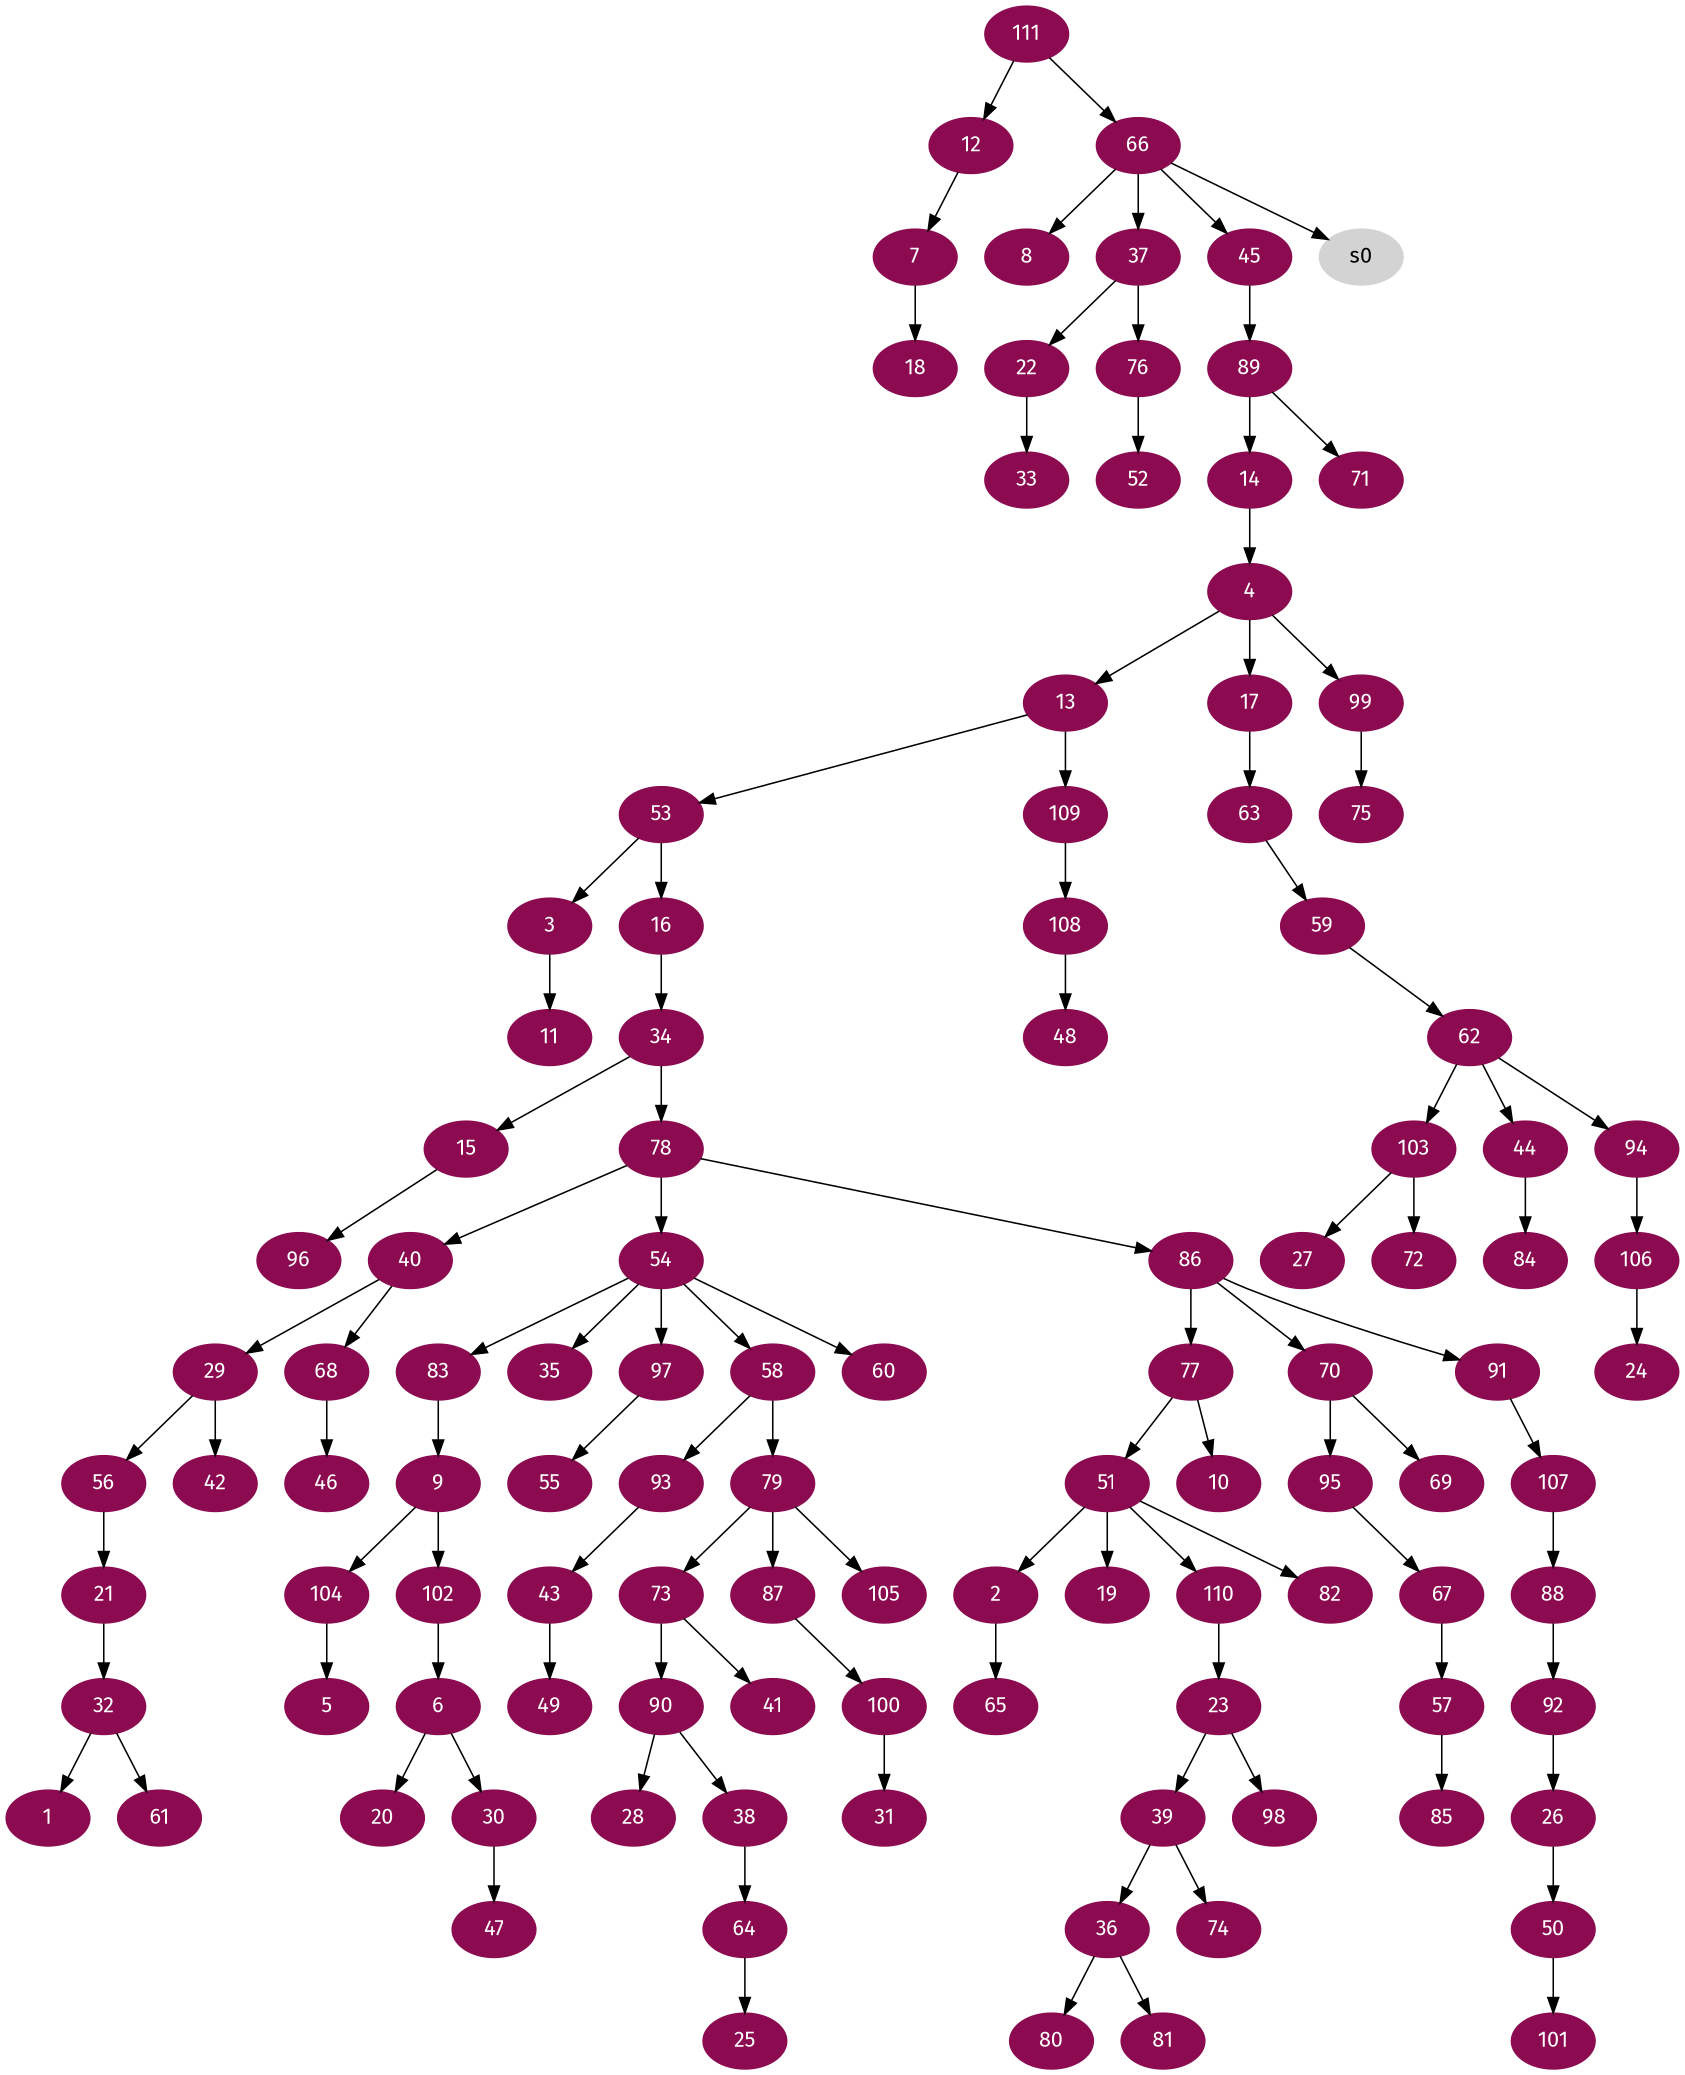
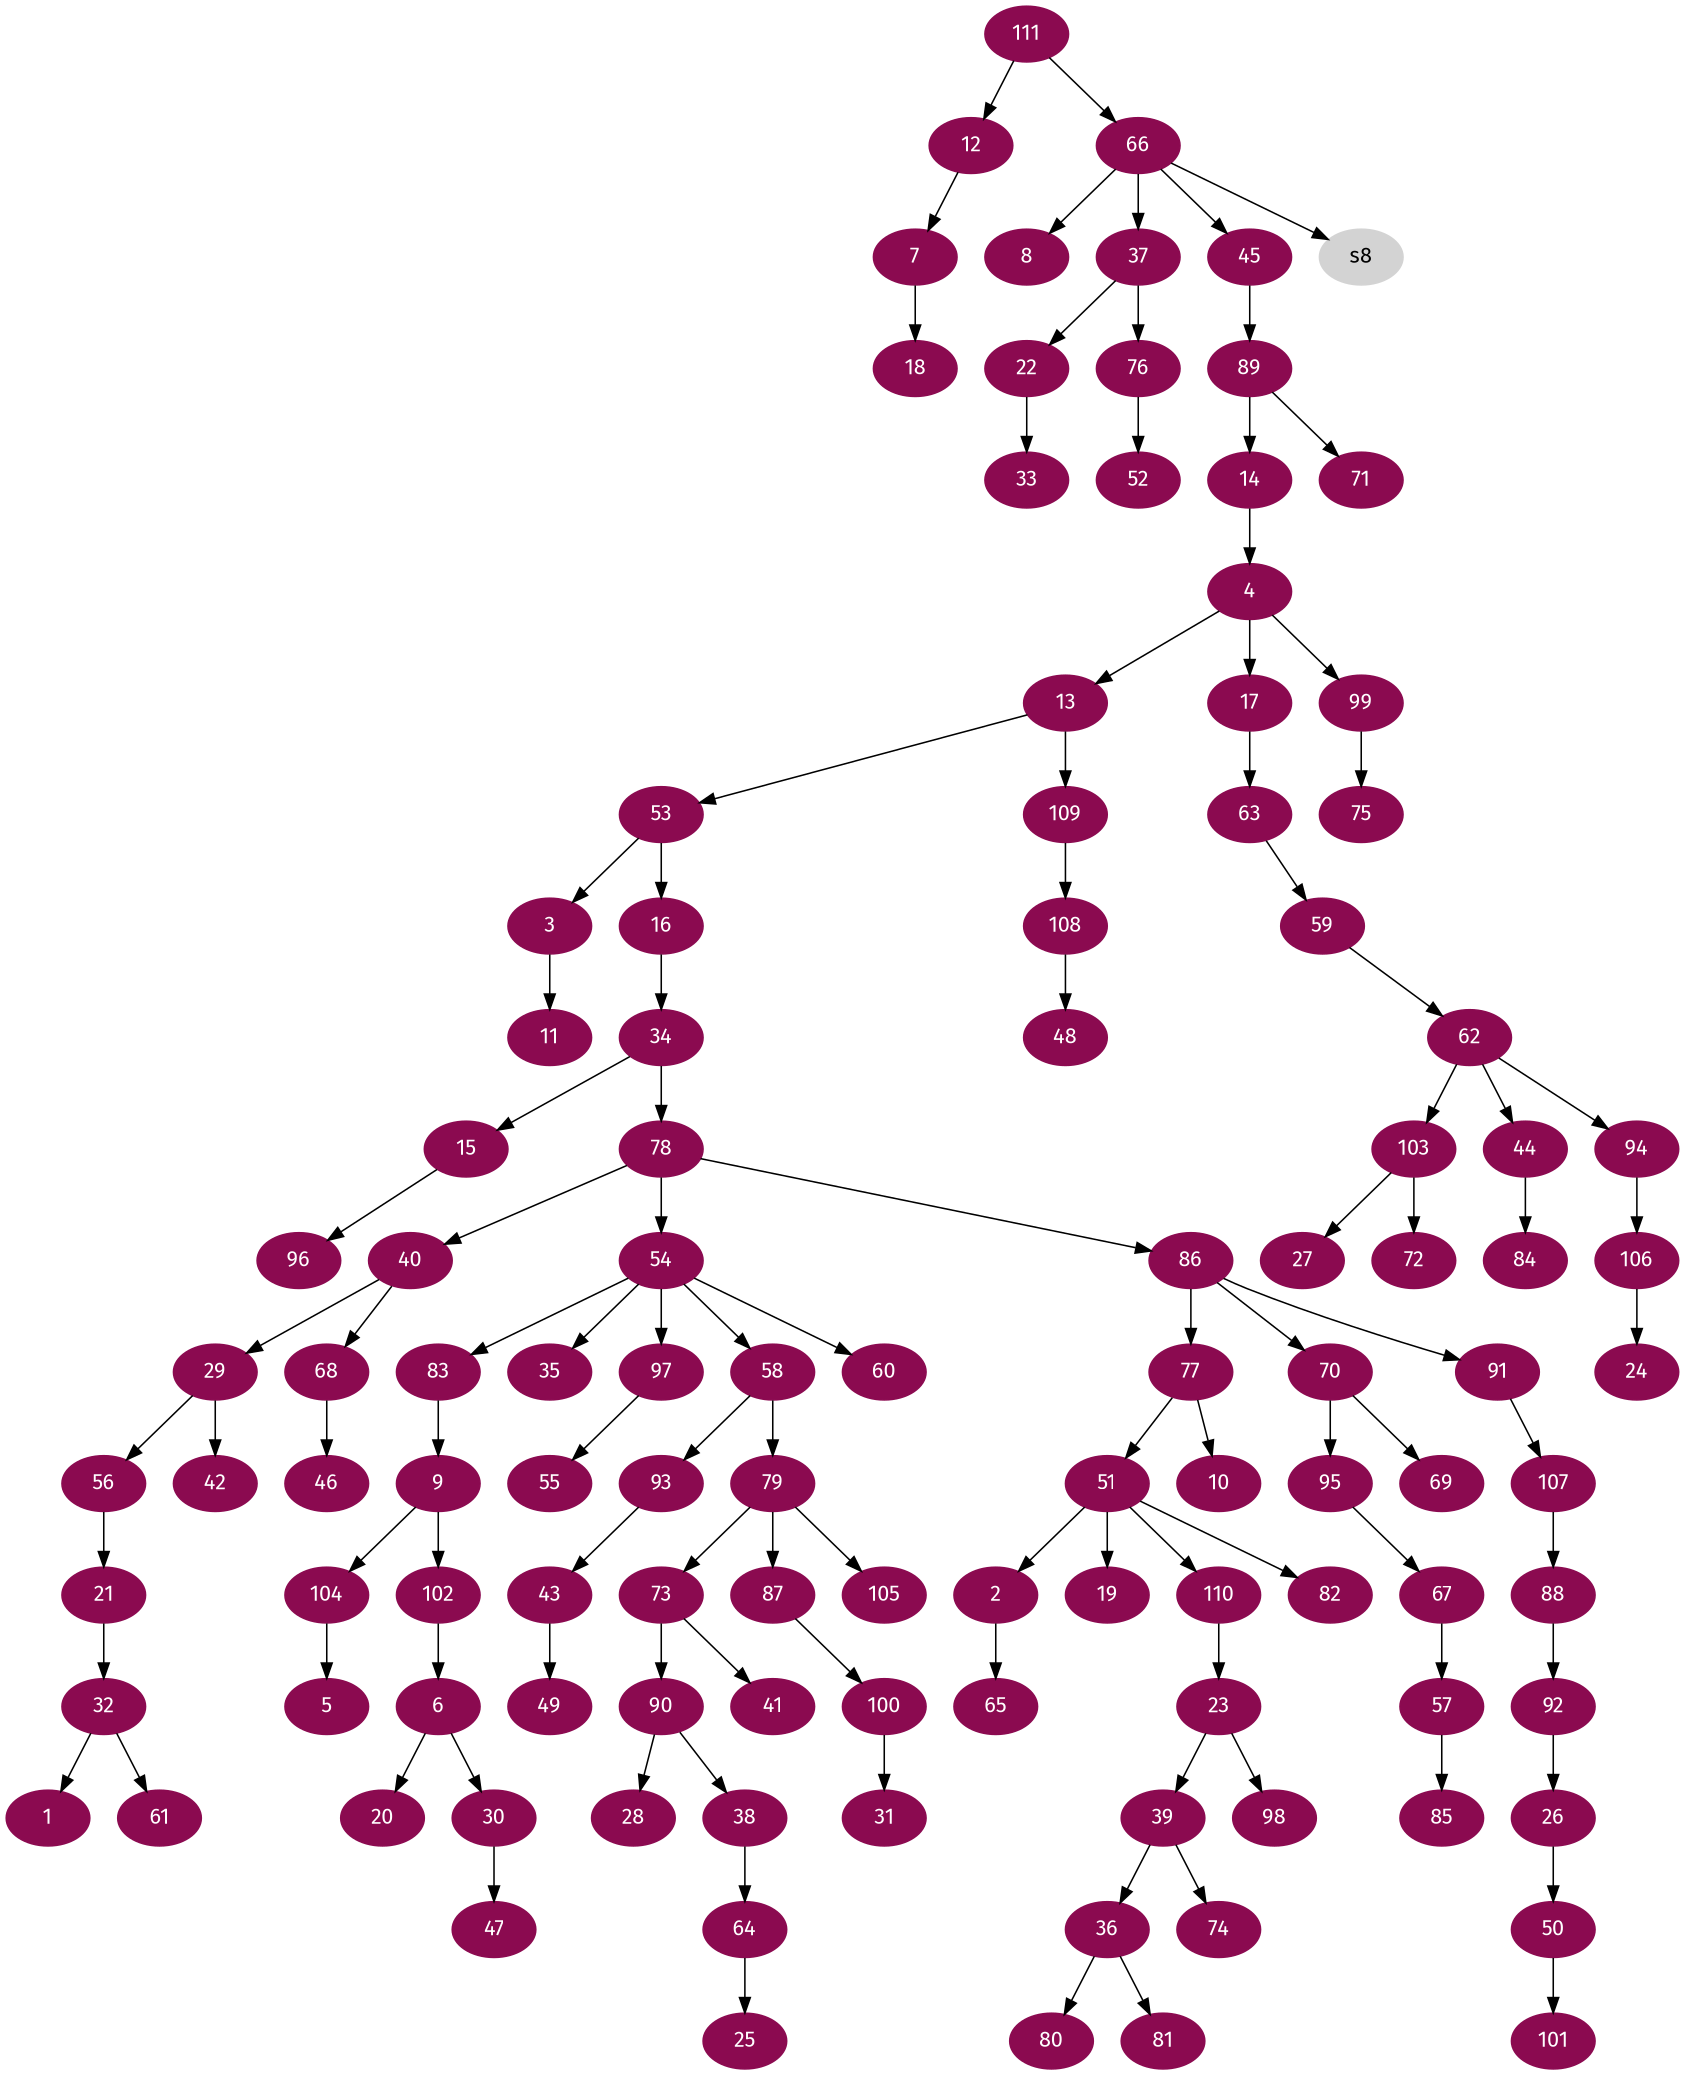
(1361, 257) -> (1361, 257)
